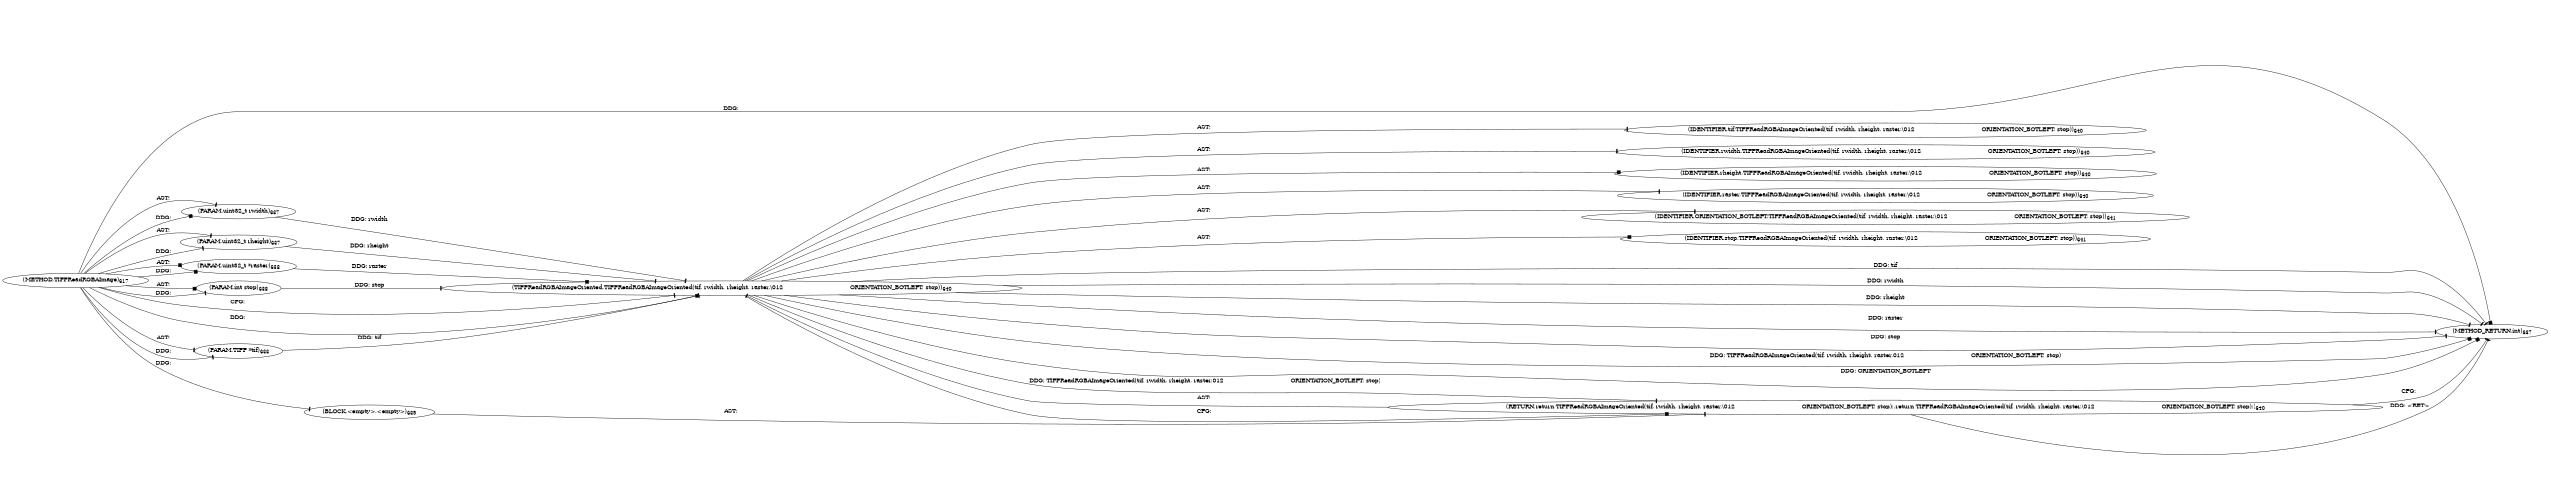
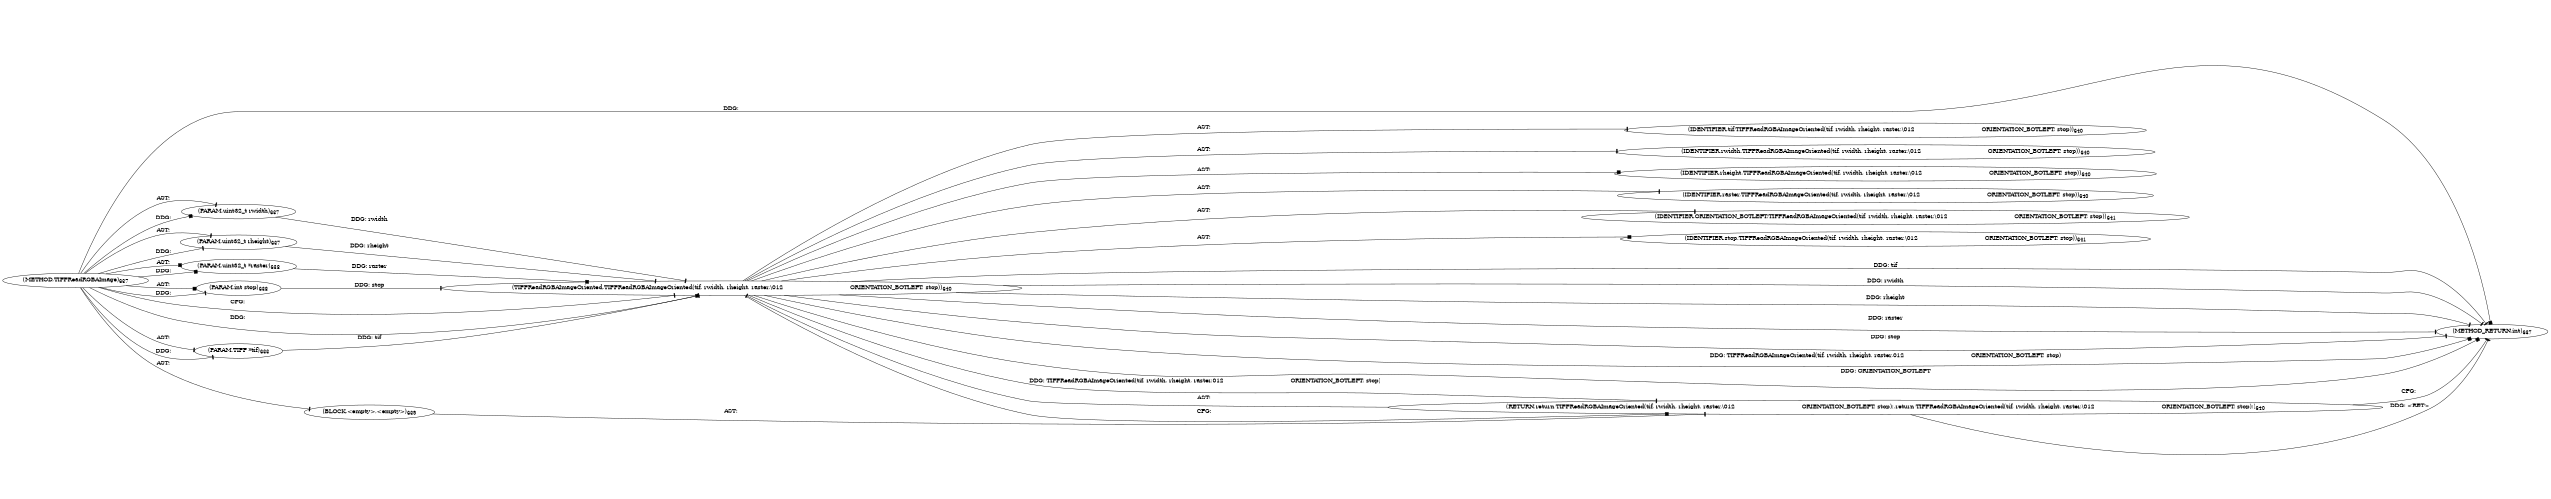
(124, 280) -> (124, 280)
(164, 363) -> (164, 363)
